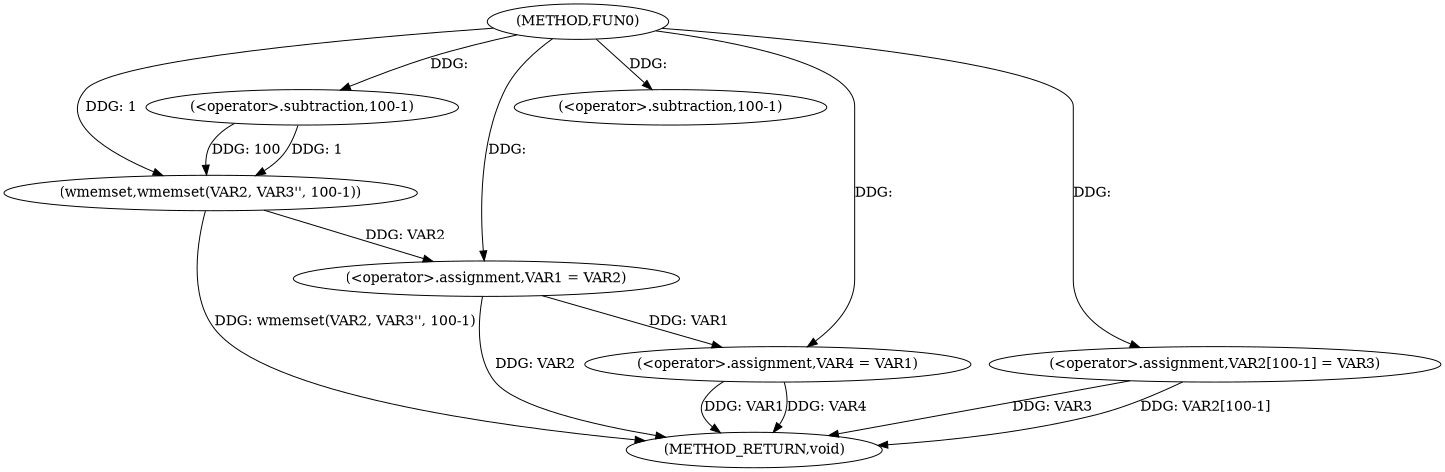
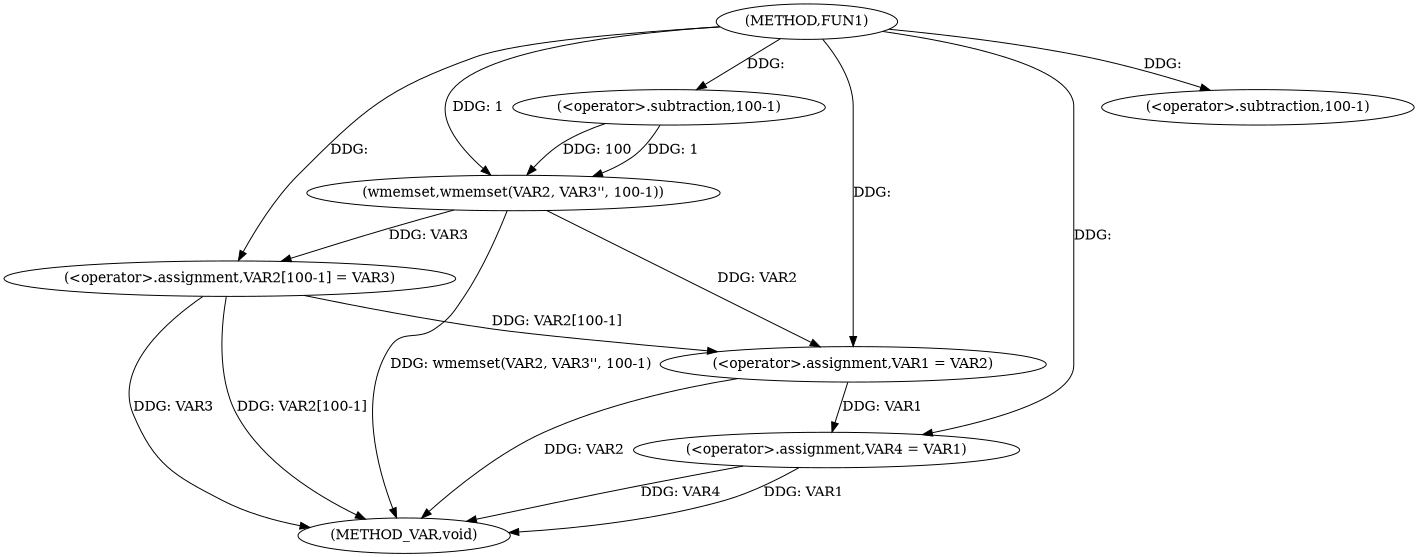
(578, 22) -> (807, 22)
none -> (372, 233)
none -> (505, 331)
(754, 450) -> (404, 536)
